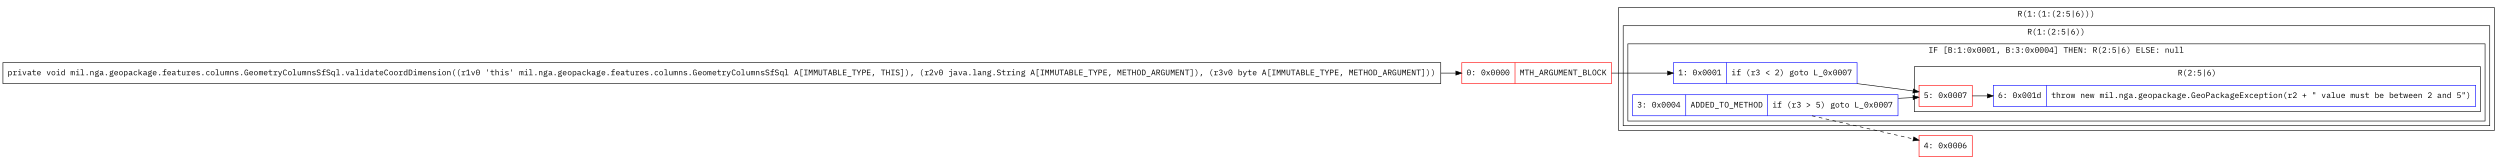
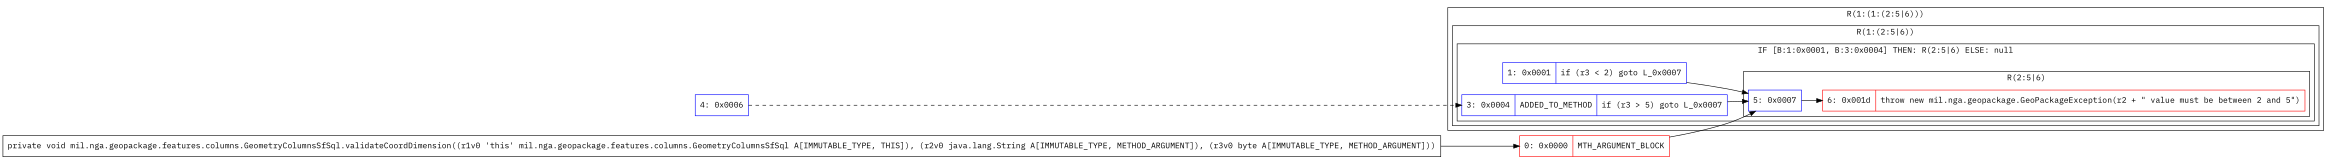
(1639, 73) -> (1711, 128)
(1946, 96) -> (1775, 101)
(2235, 96) -> (2064, 101)
(1863, 127) -> (1102, 105)
(1946, 146) -> (722, 105)
